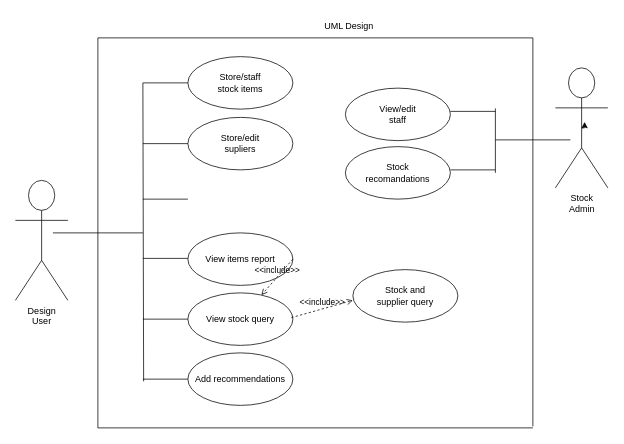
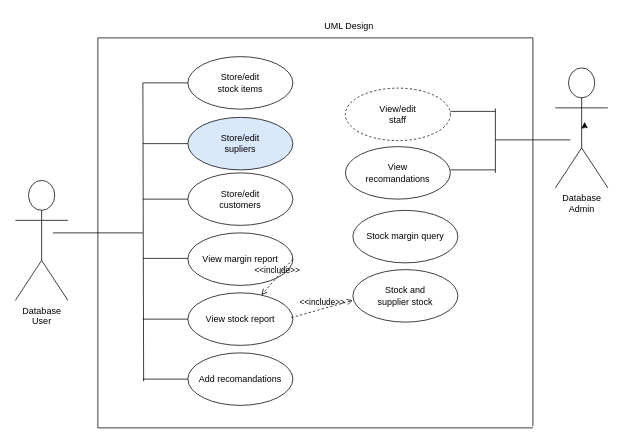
(240, 83) -> (240, 83)
(398, 114) -> (398, 114)
(240, 144) -> (240, 144)
(398, 173) -> (398, 173)
none -> (240, 199)
(582, 204) -> (582, 204)
none -> (405, 237)
(240, 259) -> (240, 259)
(405, 296) -> (405, 296)
(42, 316) -> (42, 316)
(240, 319) -> (240, 319)
(240, 379) -> (240, 379)
